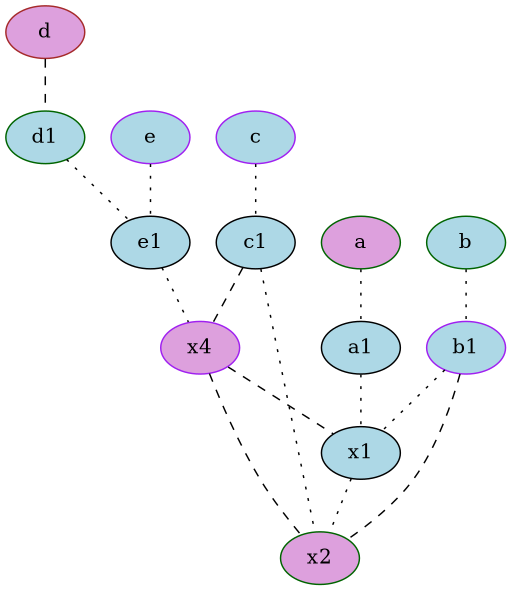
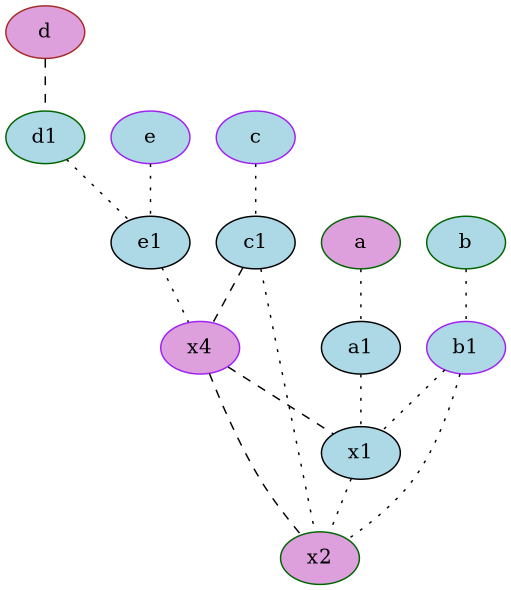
(421, 468) -> (421, 468)
